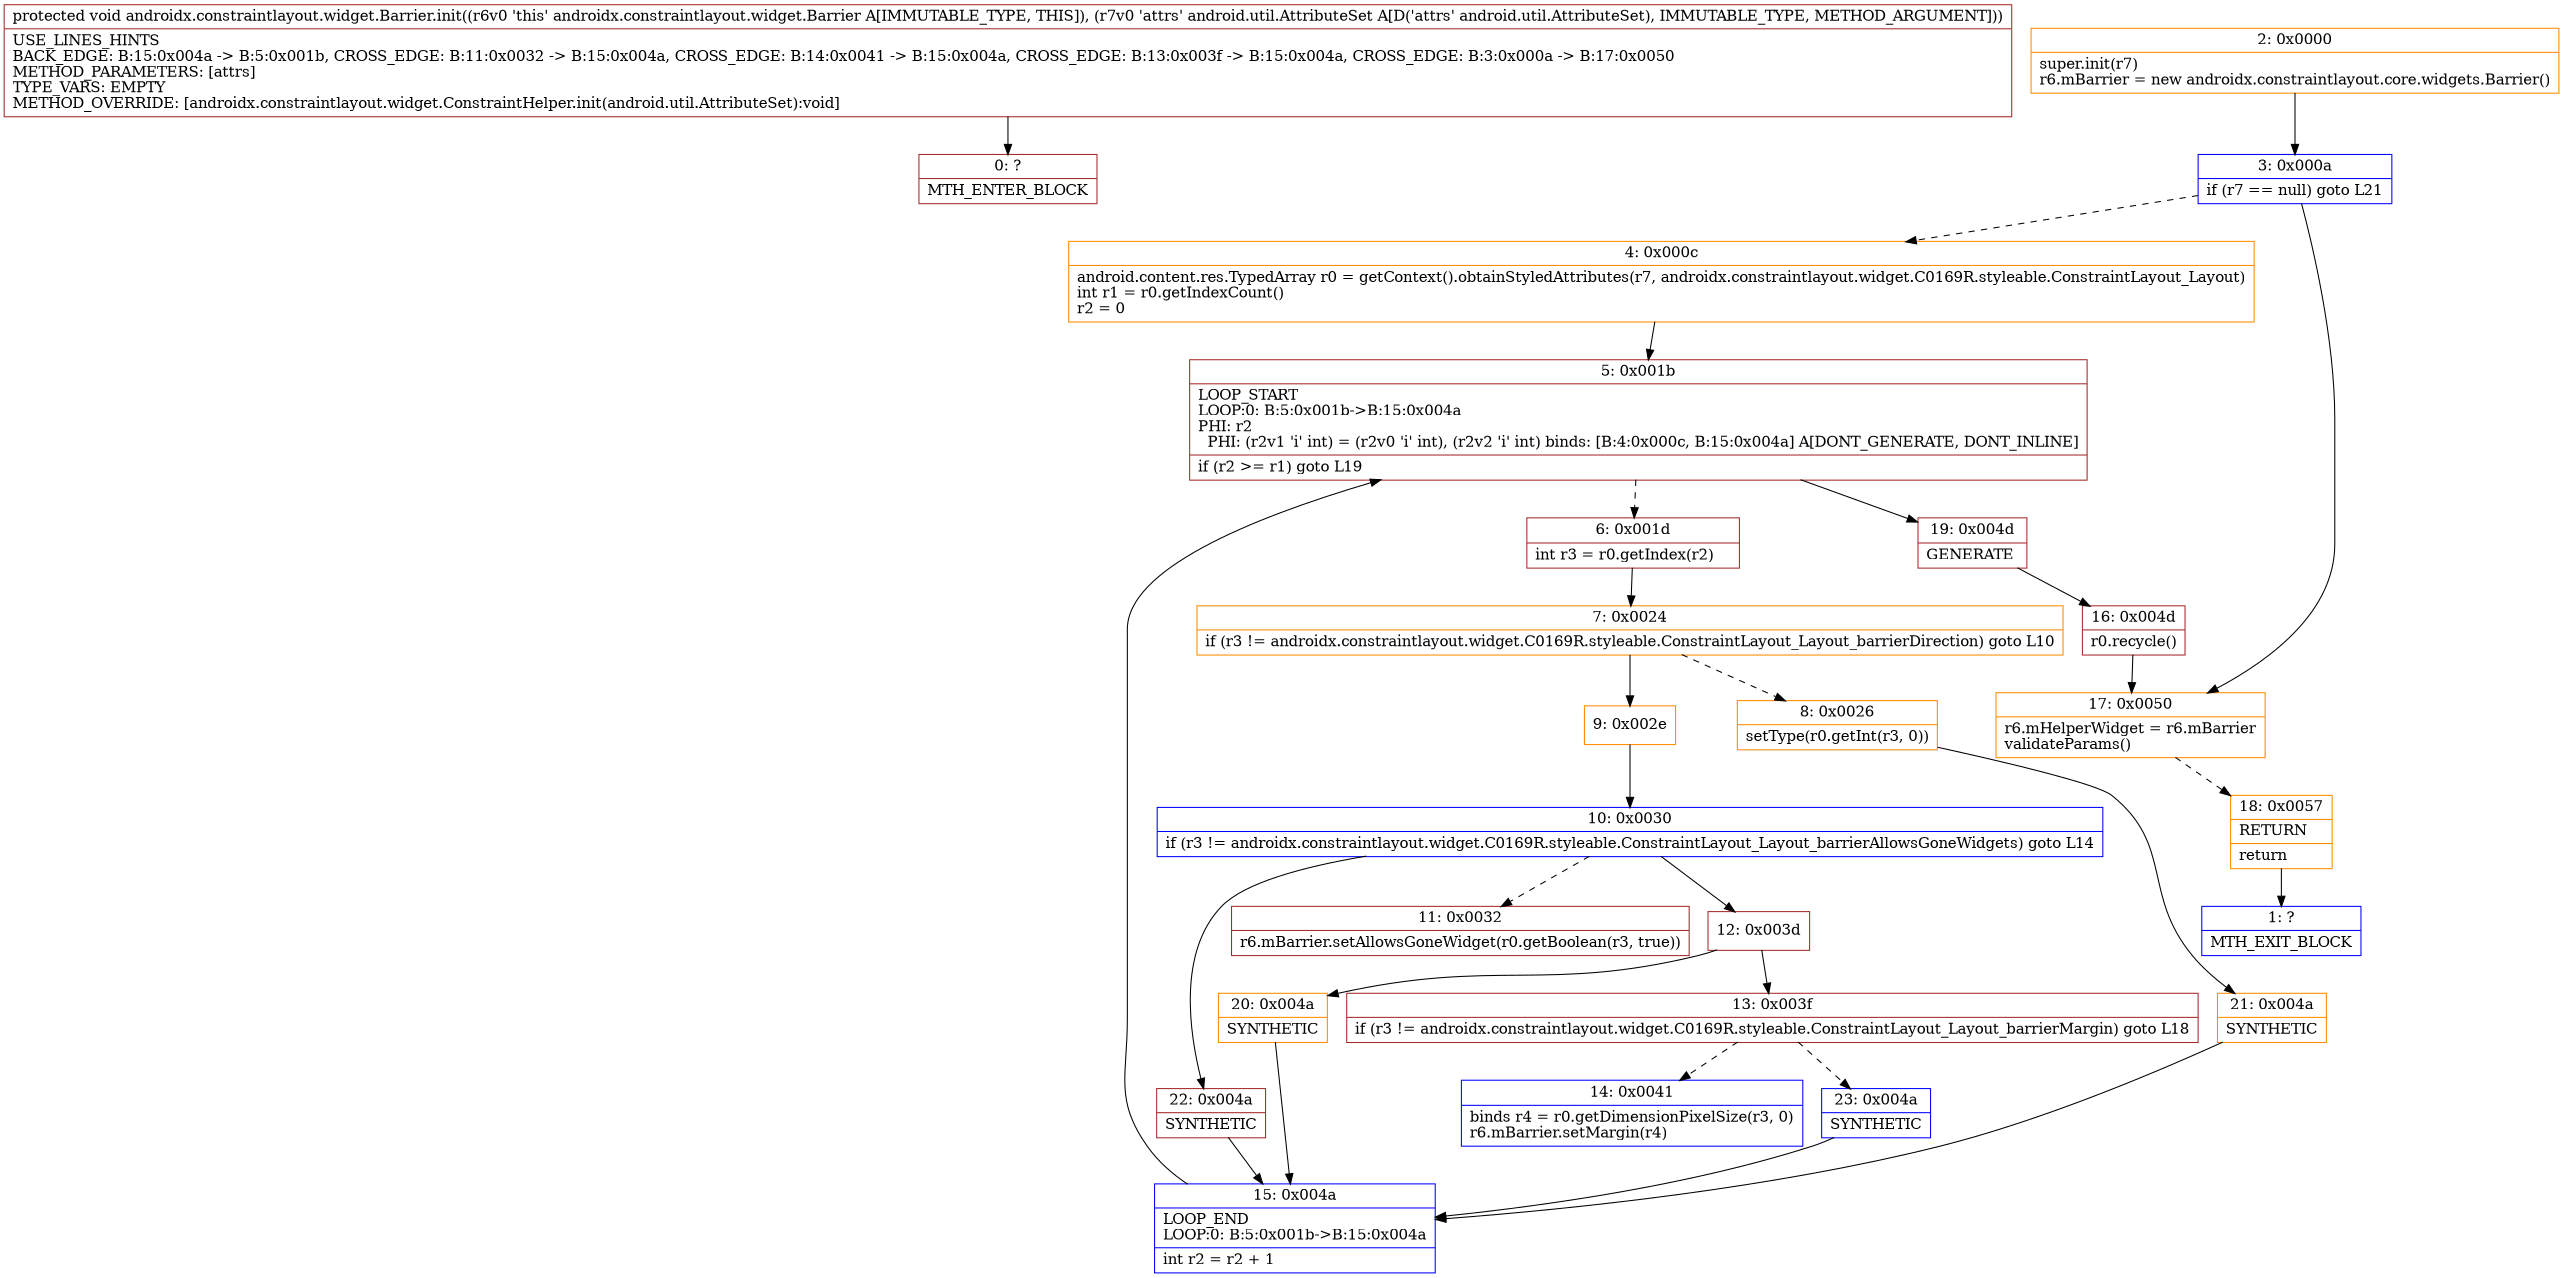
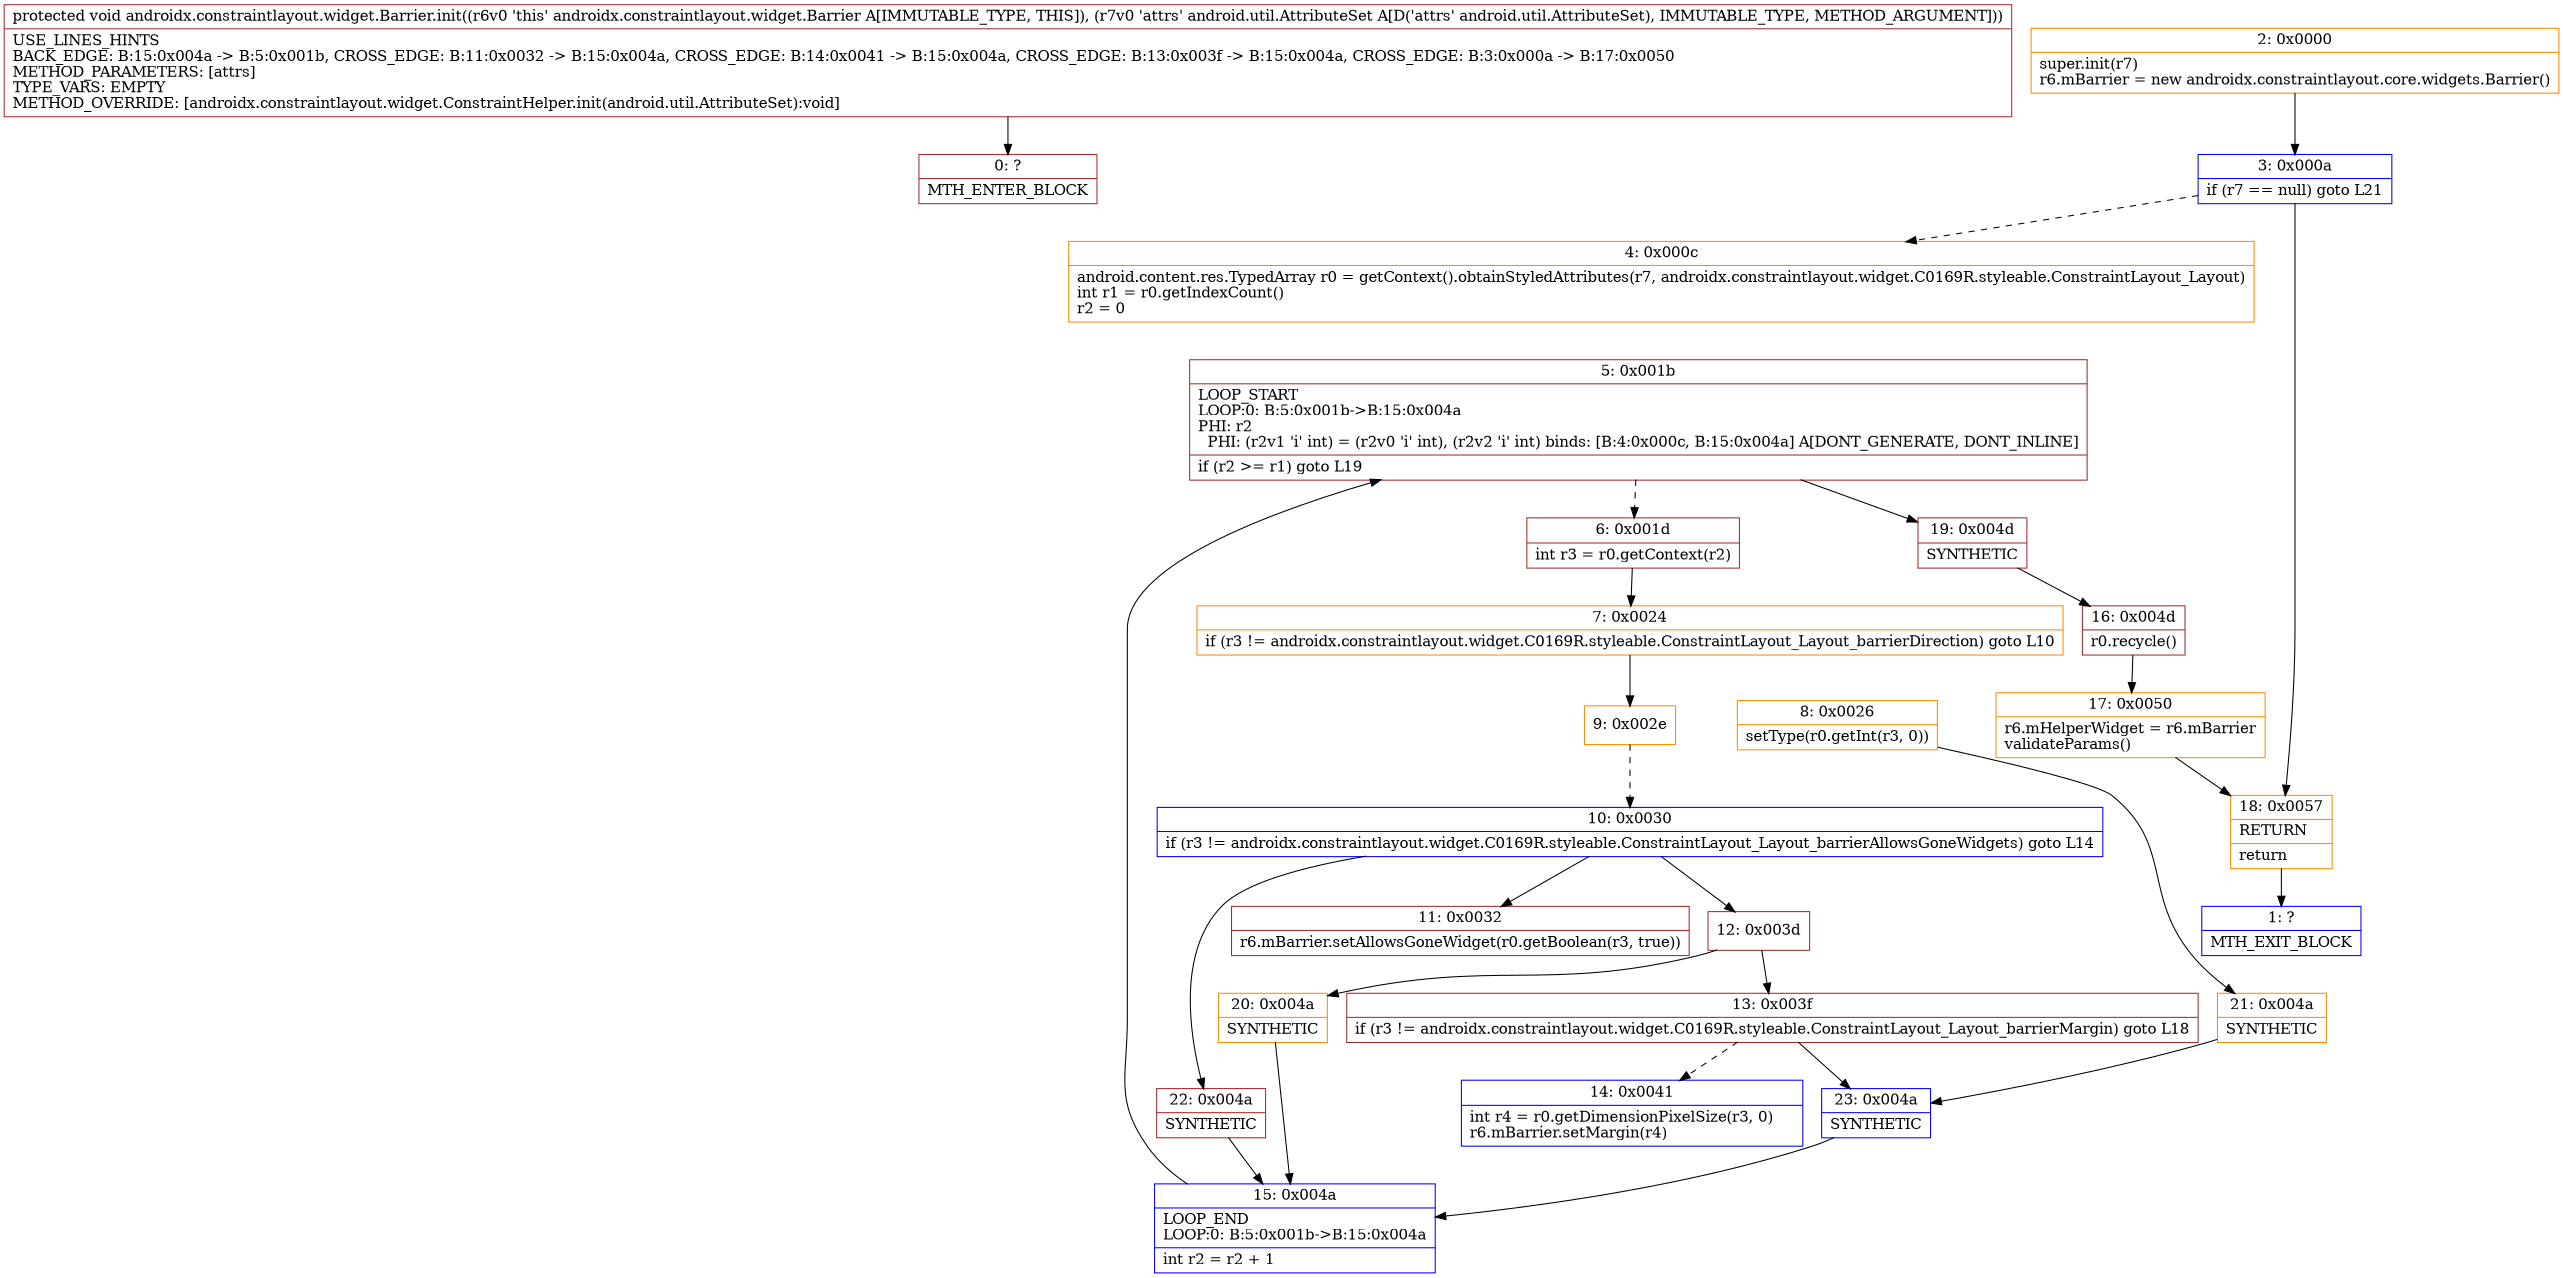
(1652, 336) -> none
(2335, 470) -> (2295, 494)
(1625, 555) -> (1633, 555)
(1970, 555) -> (1972, 555)
(1729, 676) -> none
(1630, 771) -> (1630, 771)
(2199, 773) -> (2199, 773)
(1550, 879) -> (1550, 879)
(1820, 1062) -> (1820, 1062)
(1632, 1117) -> (1622, 1117)
(1843, 1167) -> (2080, 1074)
